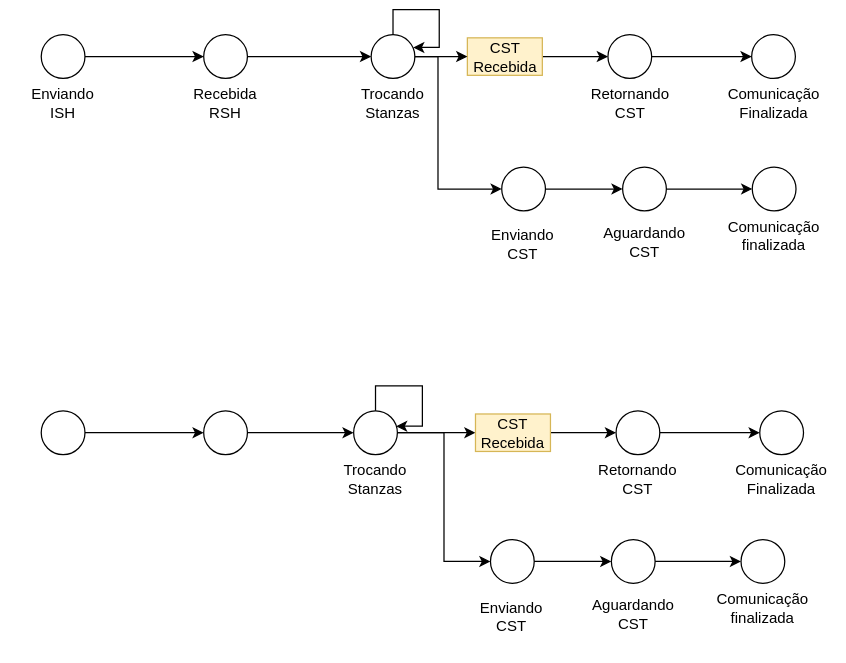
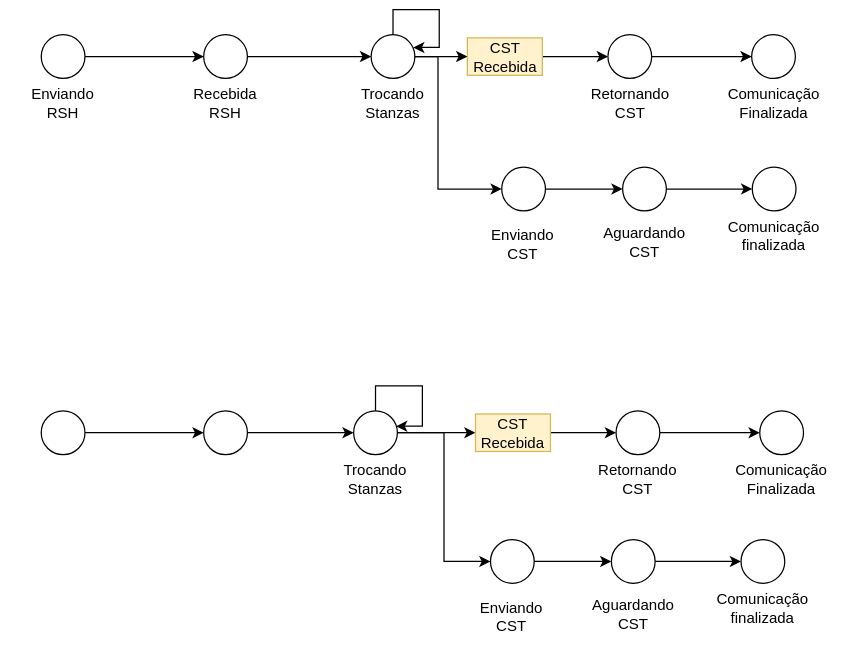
(63, 103) -> (63, 103)
